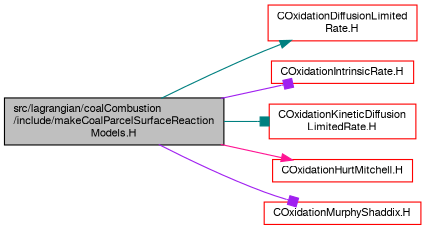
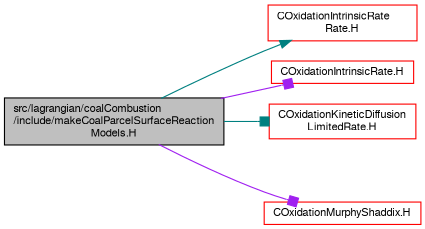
(343, 23) -> (343, 23)
(343, 171) -> none
